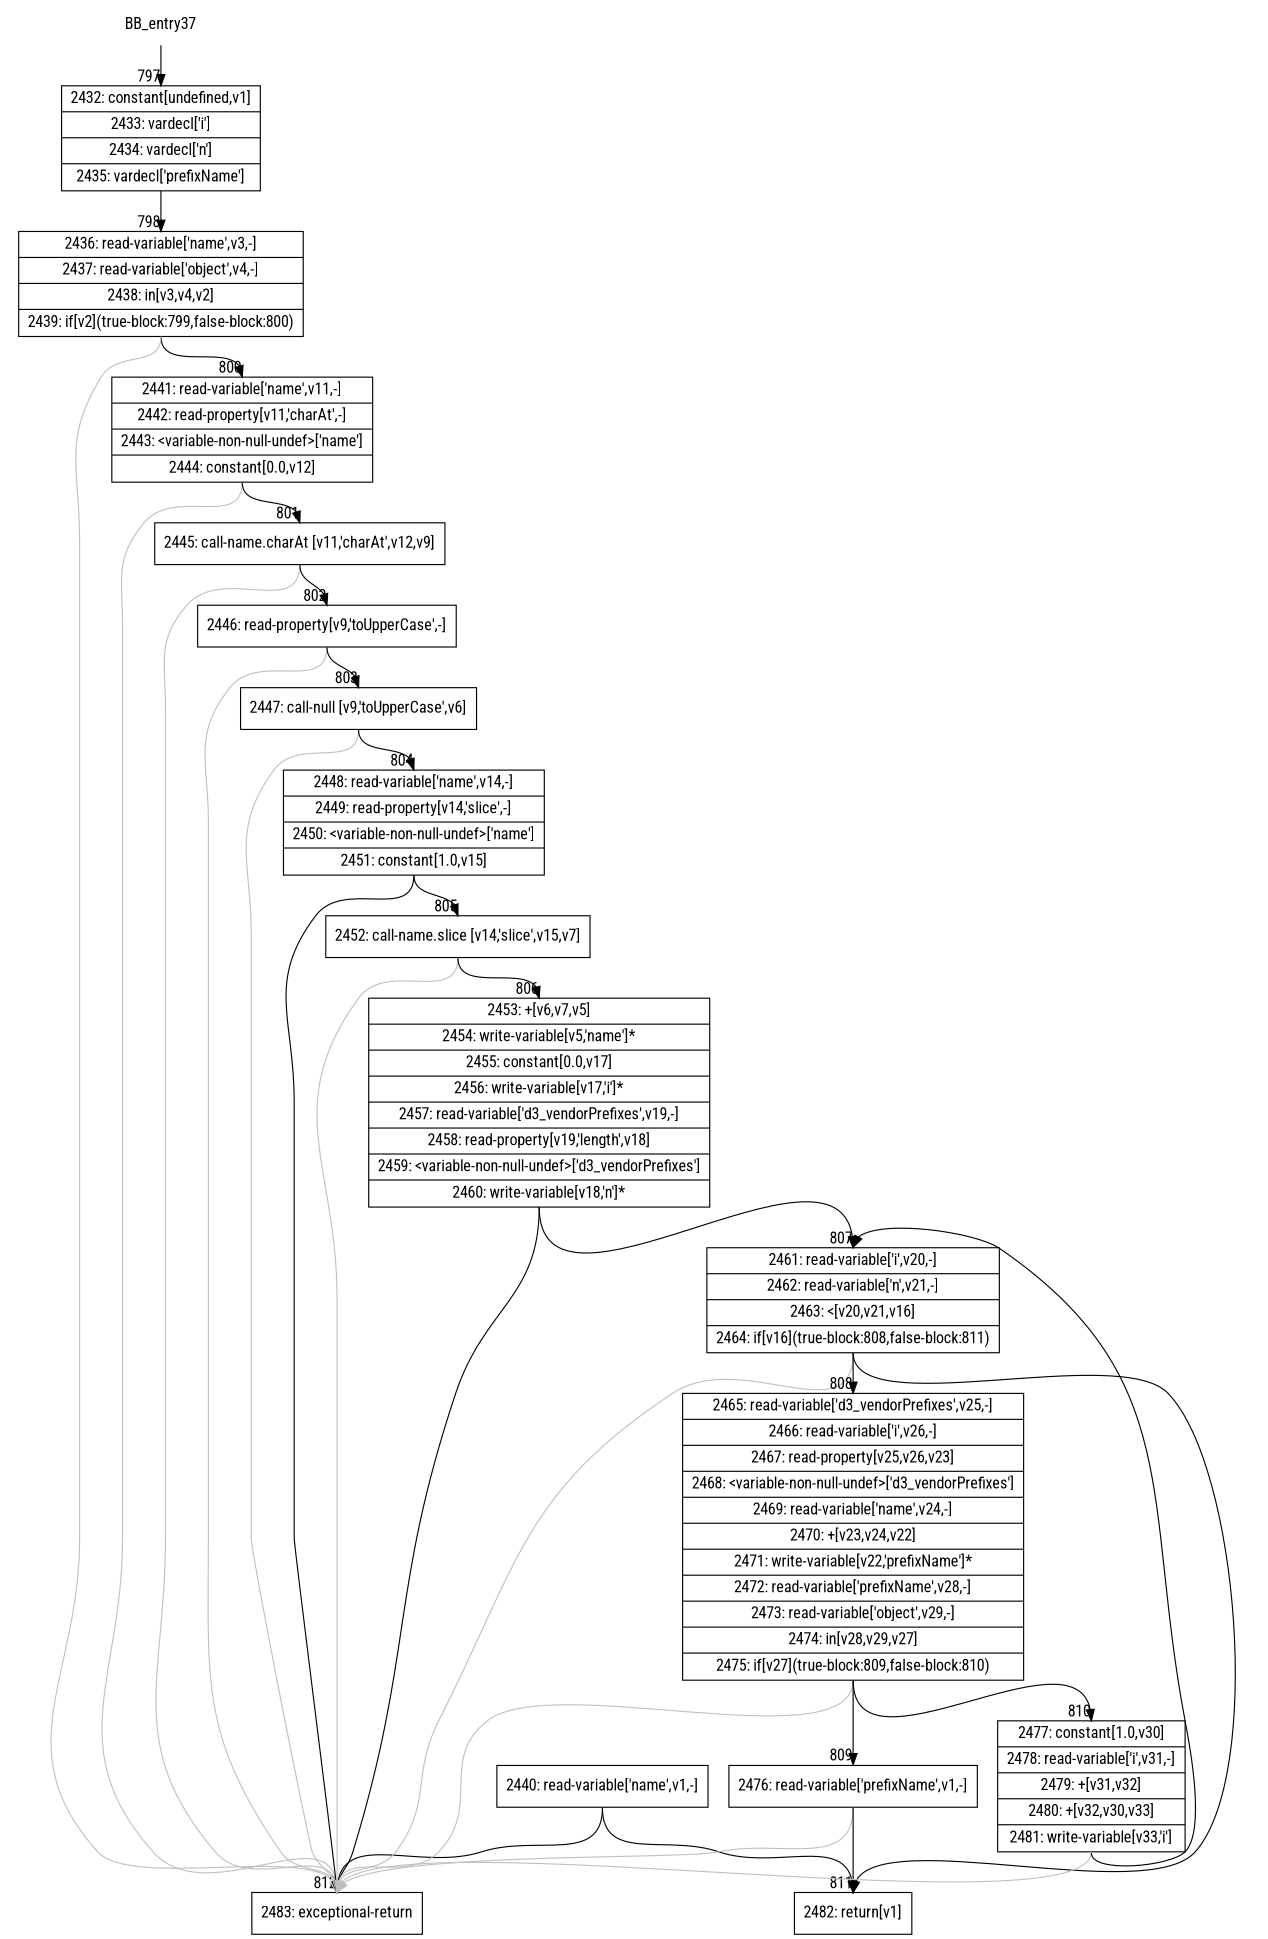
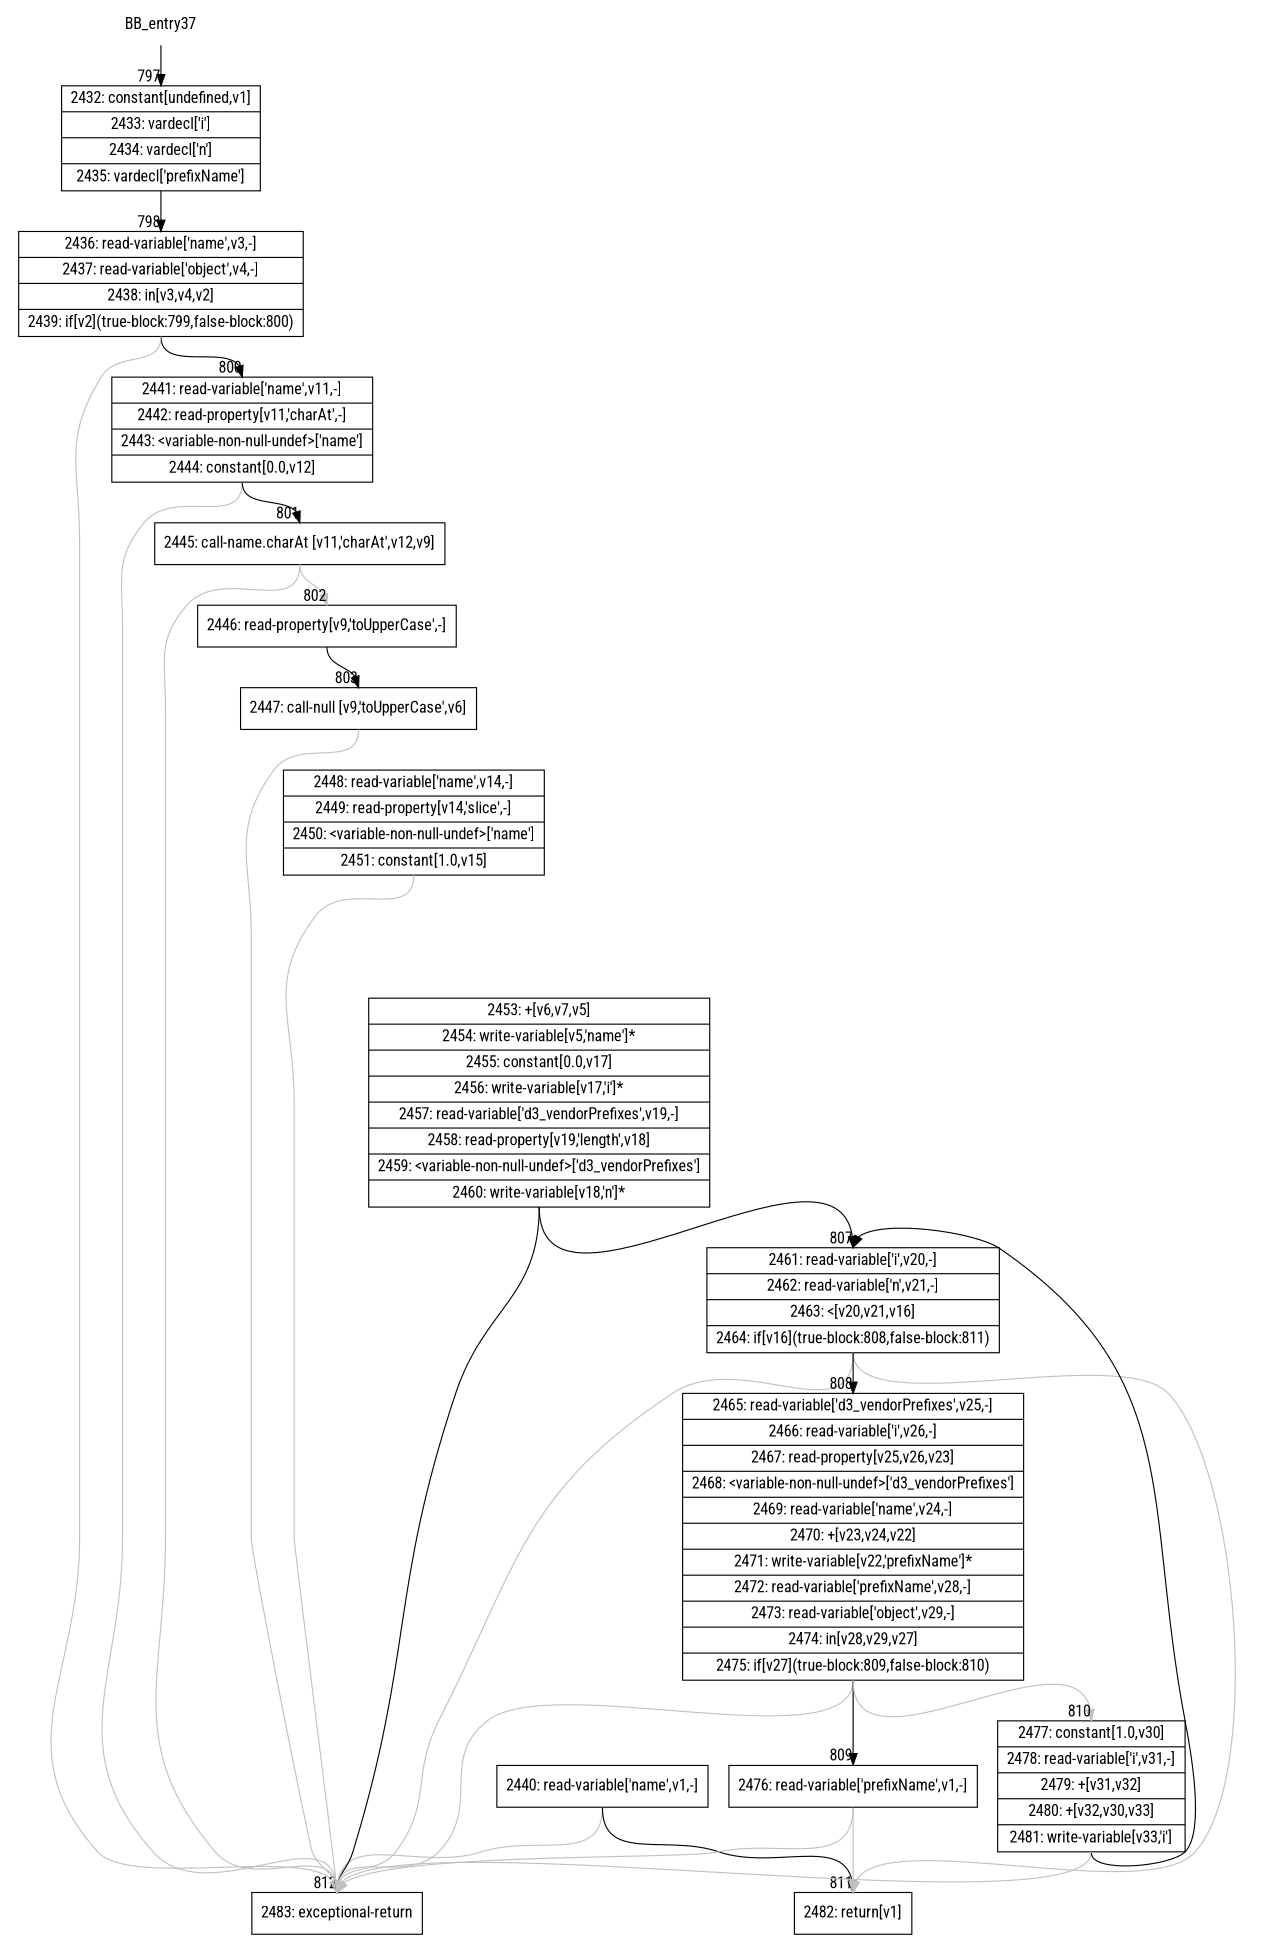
(309, 581) -> (309, 581)
(380, 749) -> none
(458, 937) -> none
(208, 1248) -> none
(294, 1337) -> (294, 1337)
(1234, 1629) -> (1234, 1629)
(967, 1702) -> (967, 1702)
(853, 1844) -> (853, 1844)
(475, 1853) -> (475, 1853)
